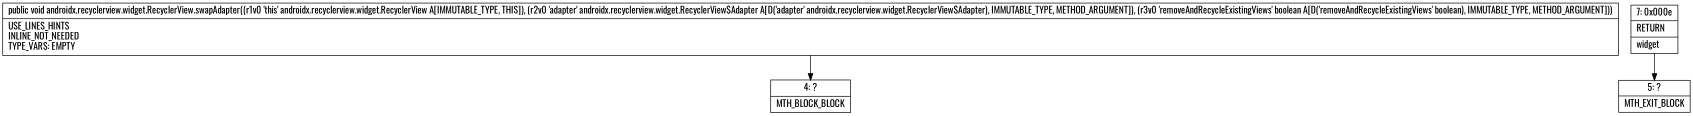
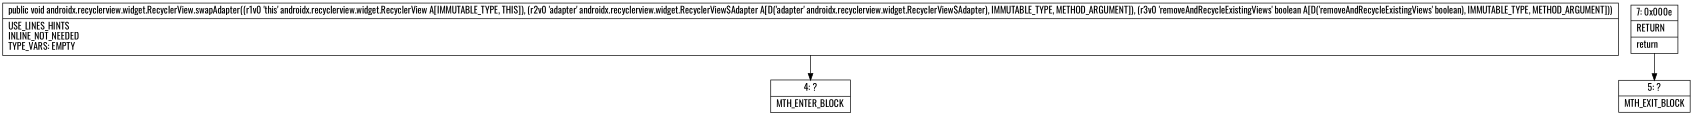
(1648, 45) -> (1647, 45)
(811, 104) -> (810, 104)
